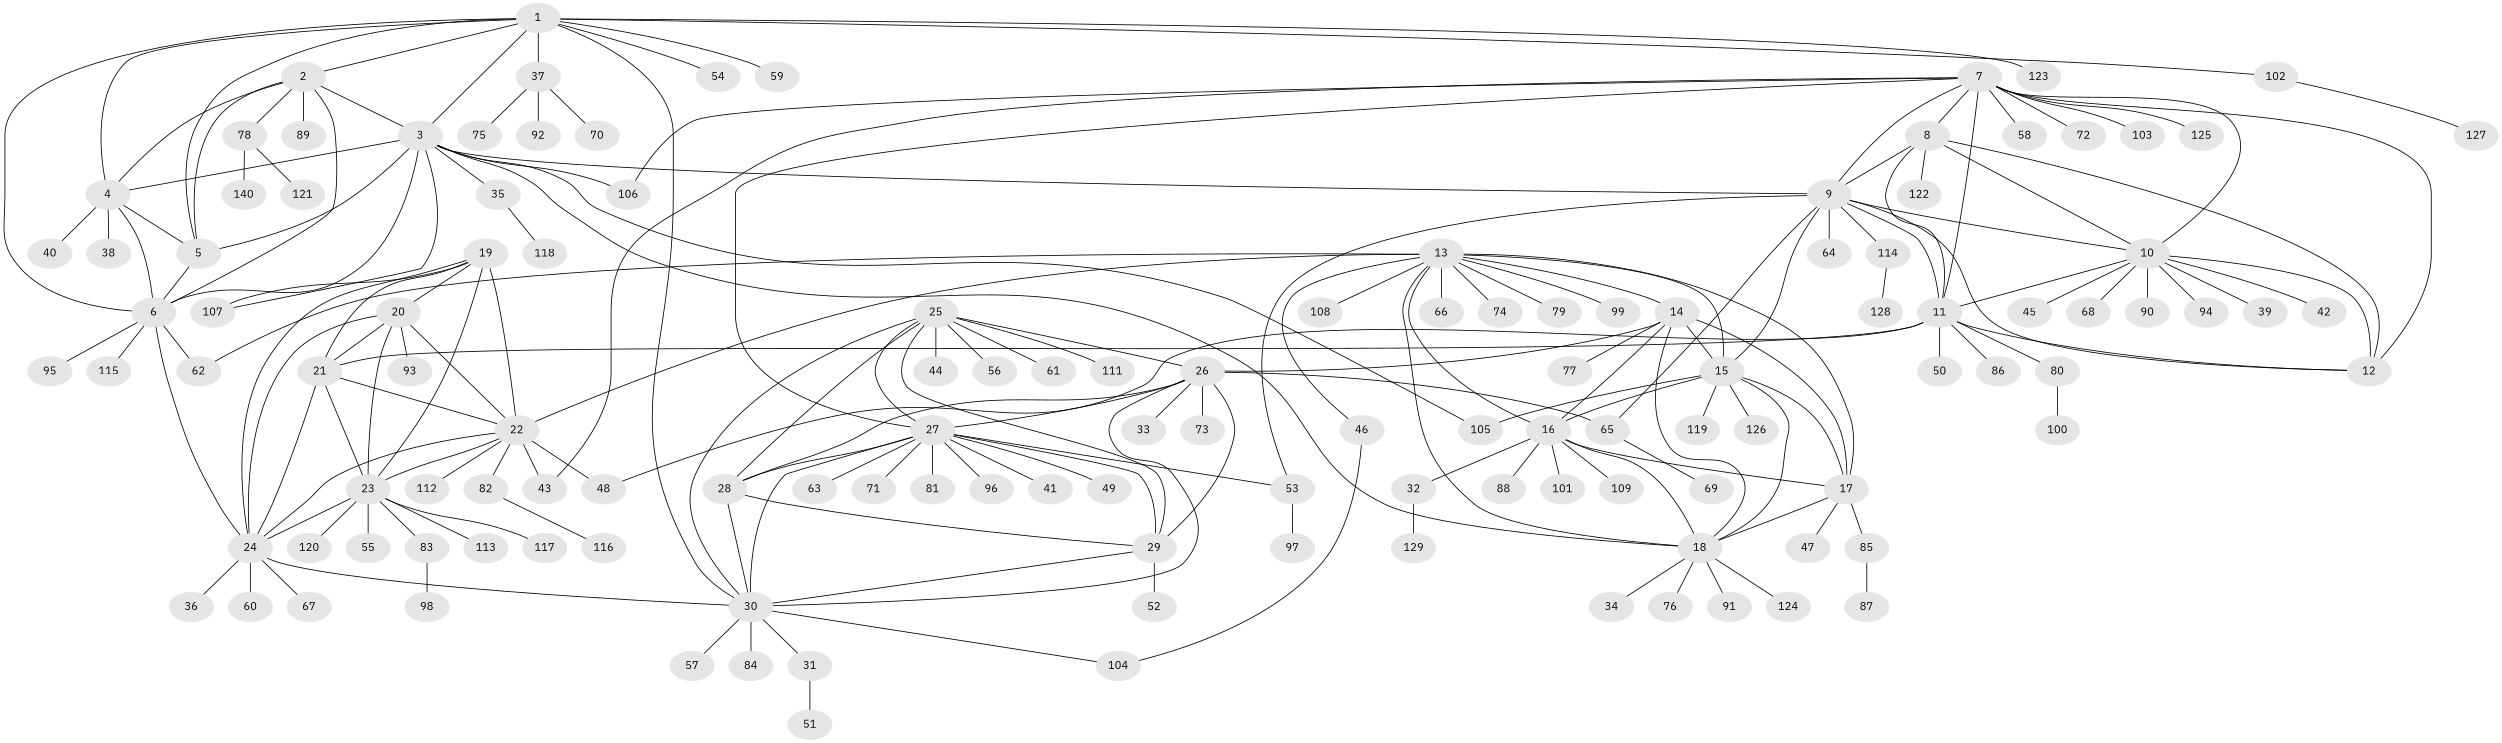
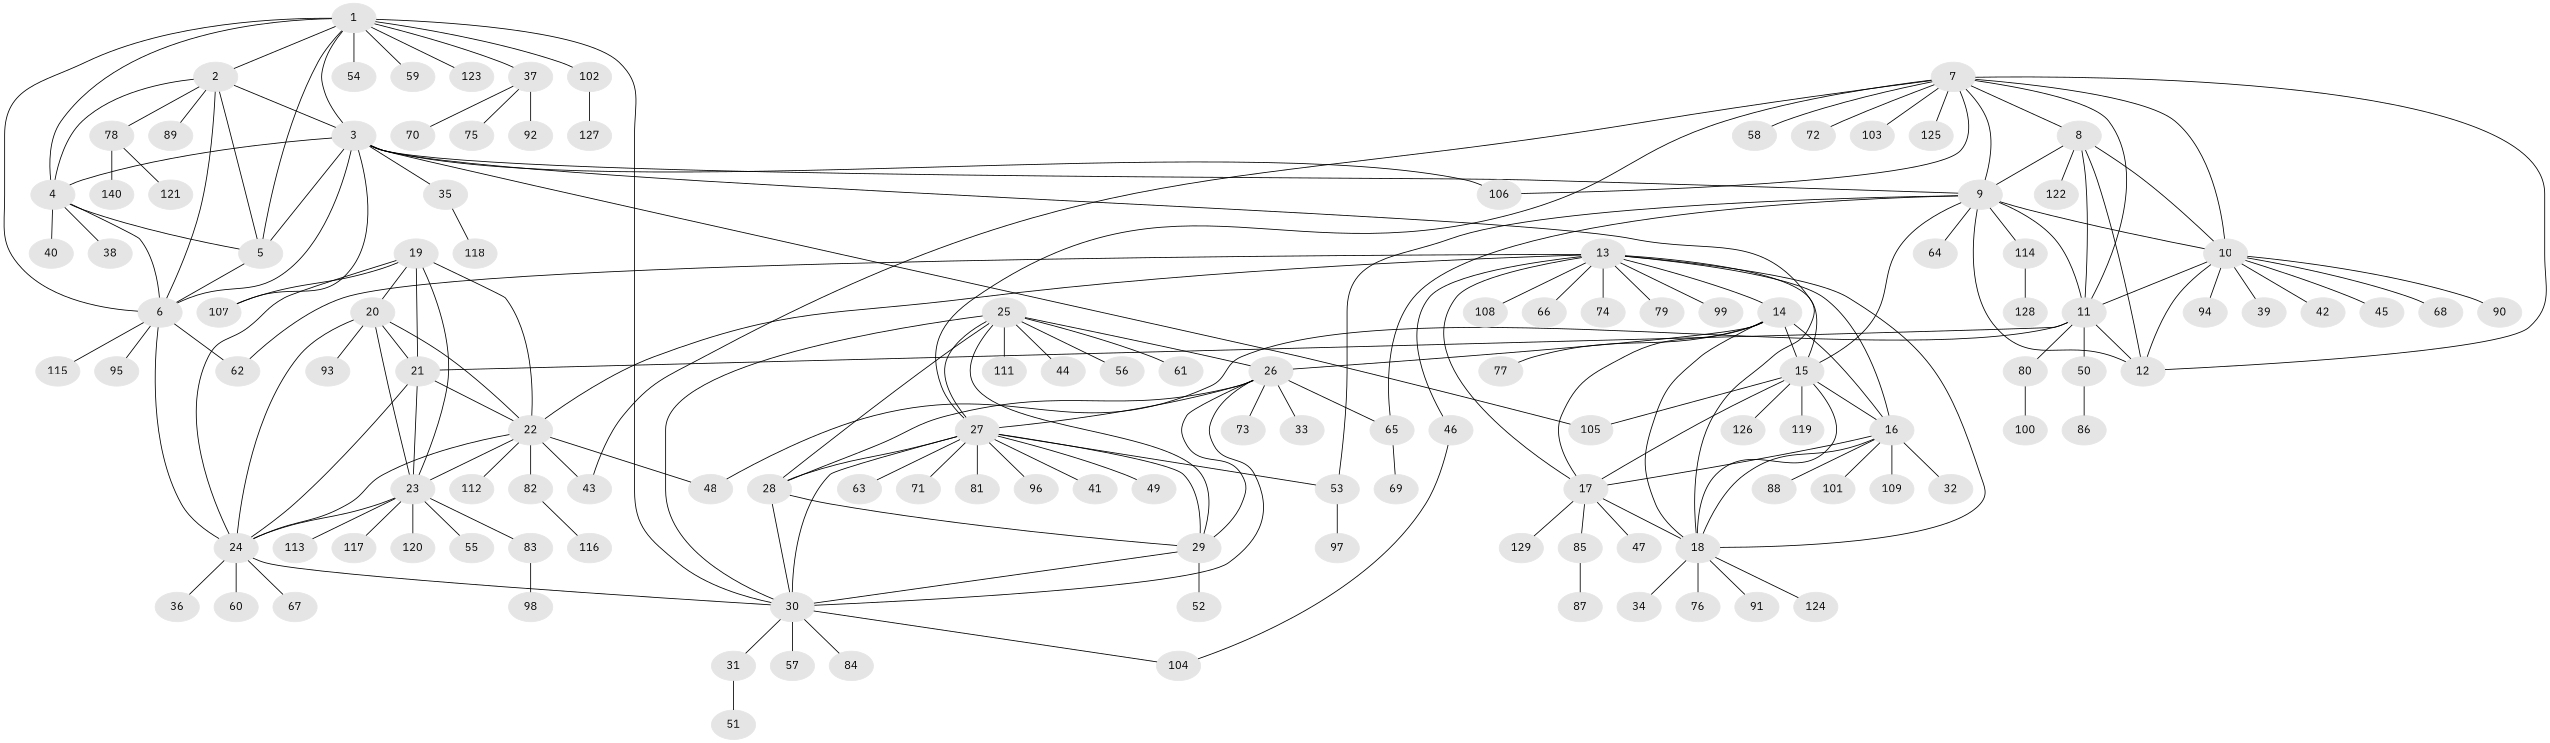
(1969, 342) -> (2084, 401)
(1414, 519) -> (1554, 519)
